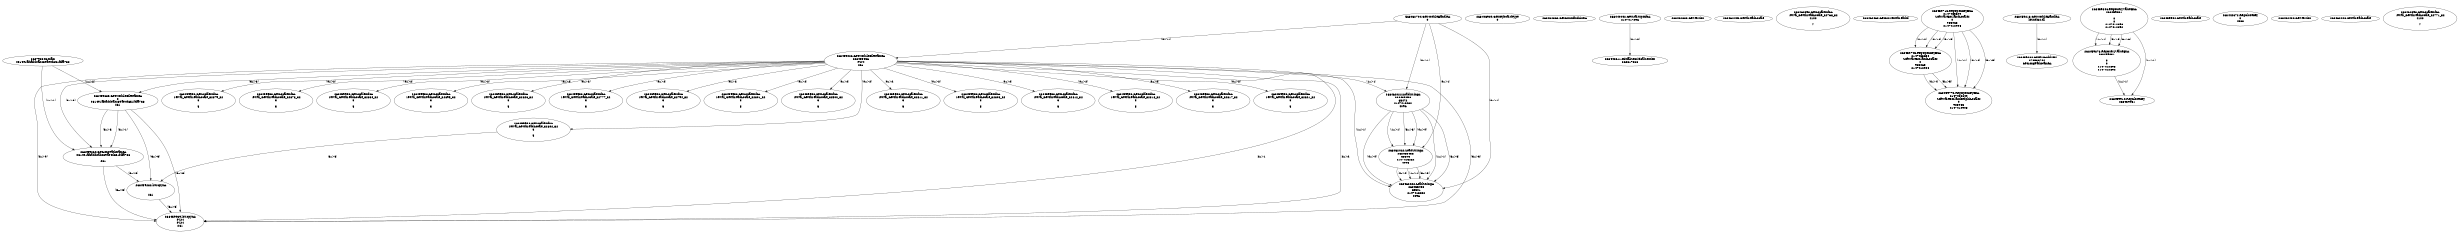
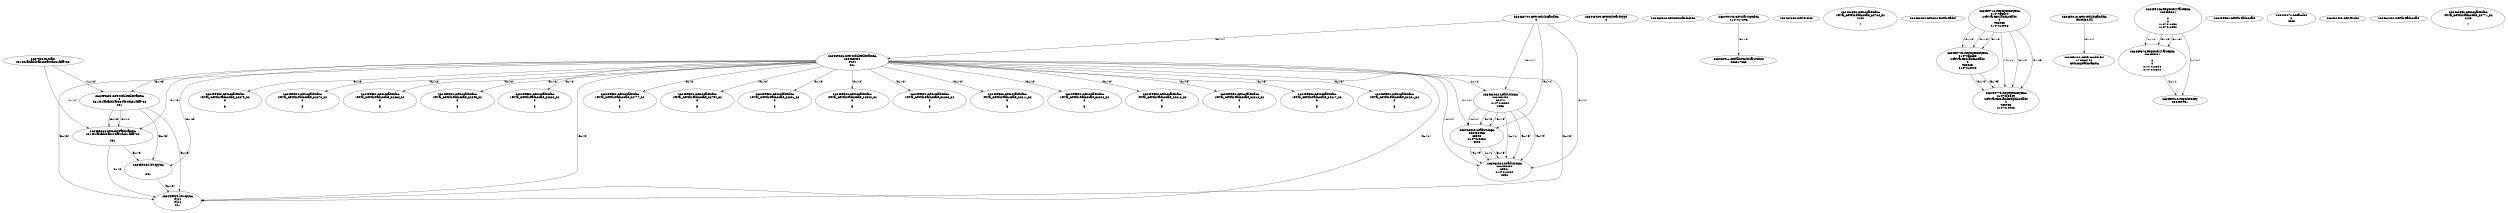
(1744, 19) -> none
(2240, 19) -> (2291, 19)
(1630, 61) -> (1739, 61)
none -> (1193, 65)
(328, 146) -> (456, 65)
